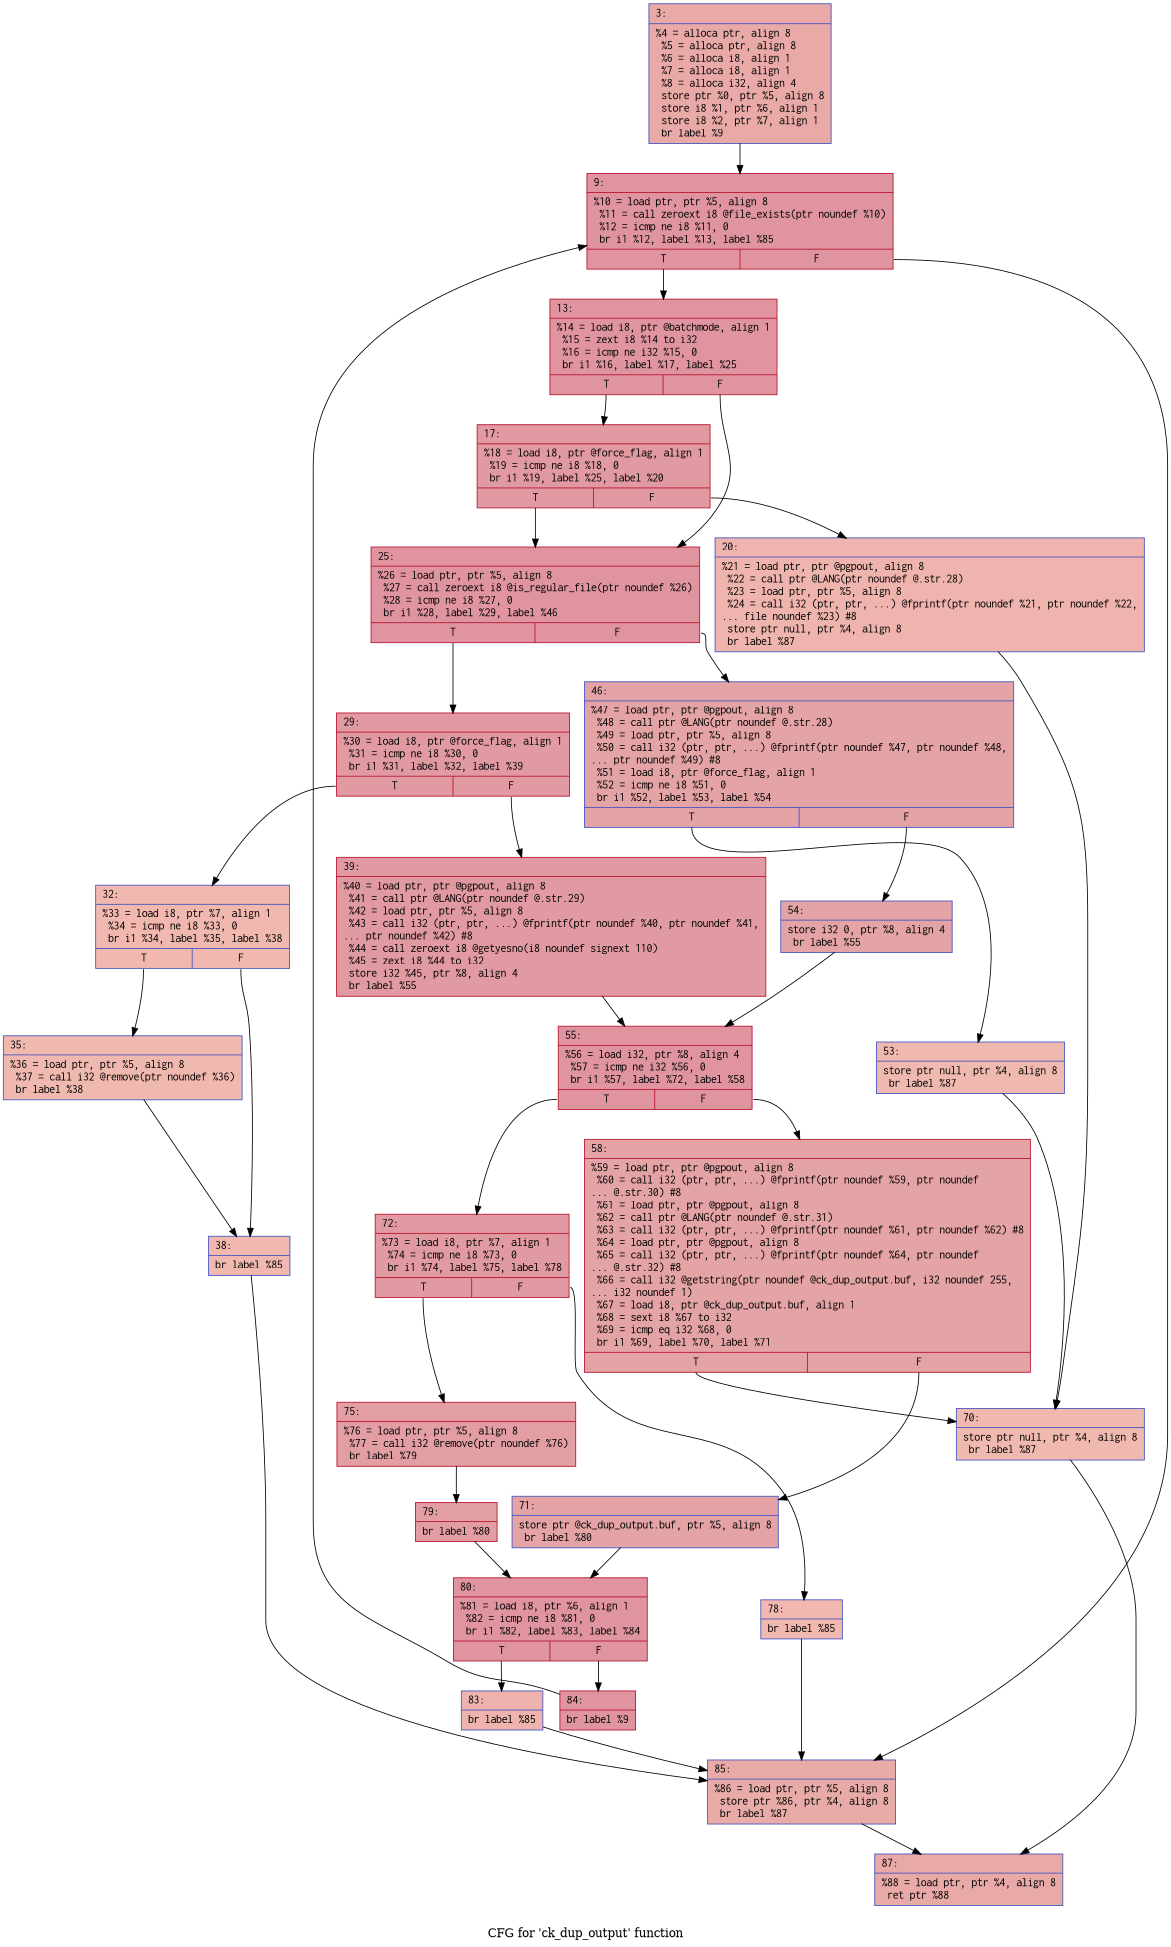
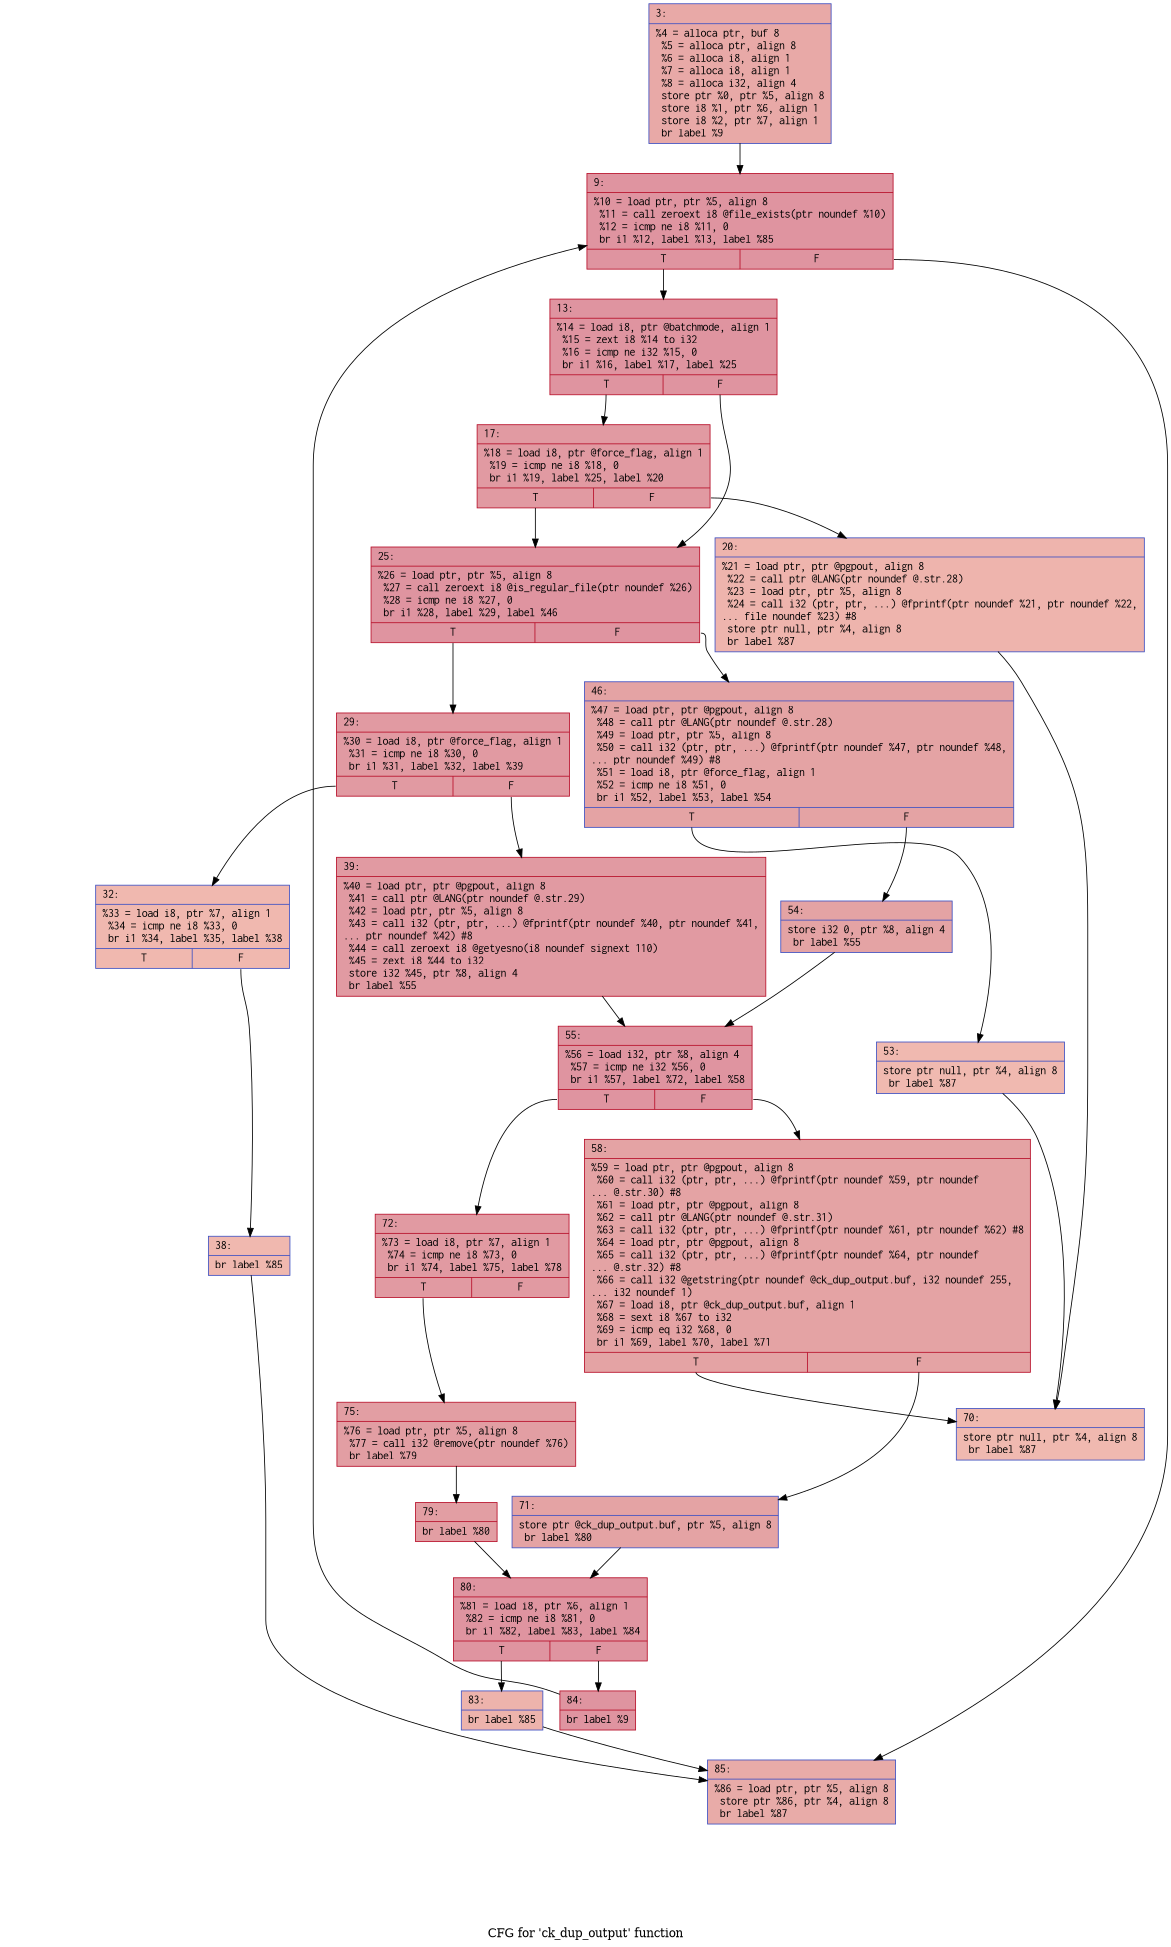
(723, 33) -> (718, 33)
(123, 1068) -> none
(802, 1619) -> none
(969, 1880) -> none
